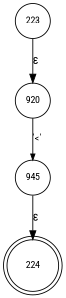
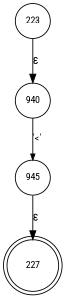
(33, 101) -> (33, 101)
(33, 266) -> (33, 266)
